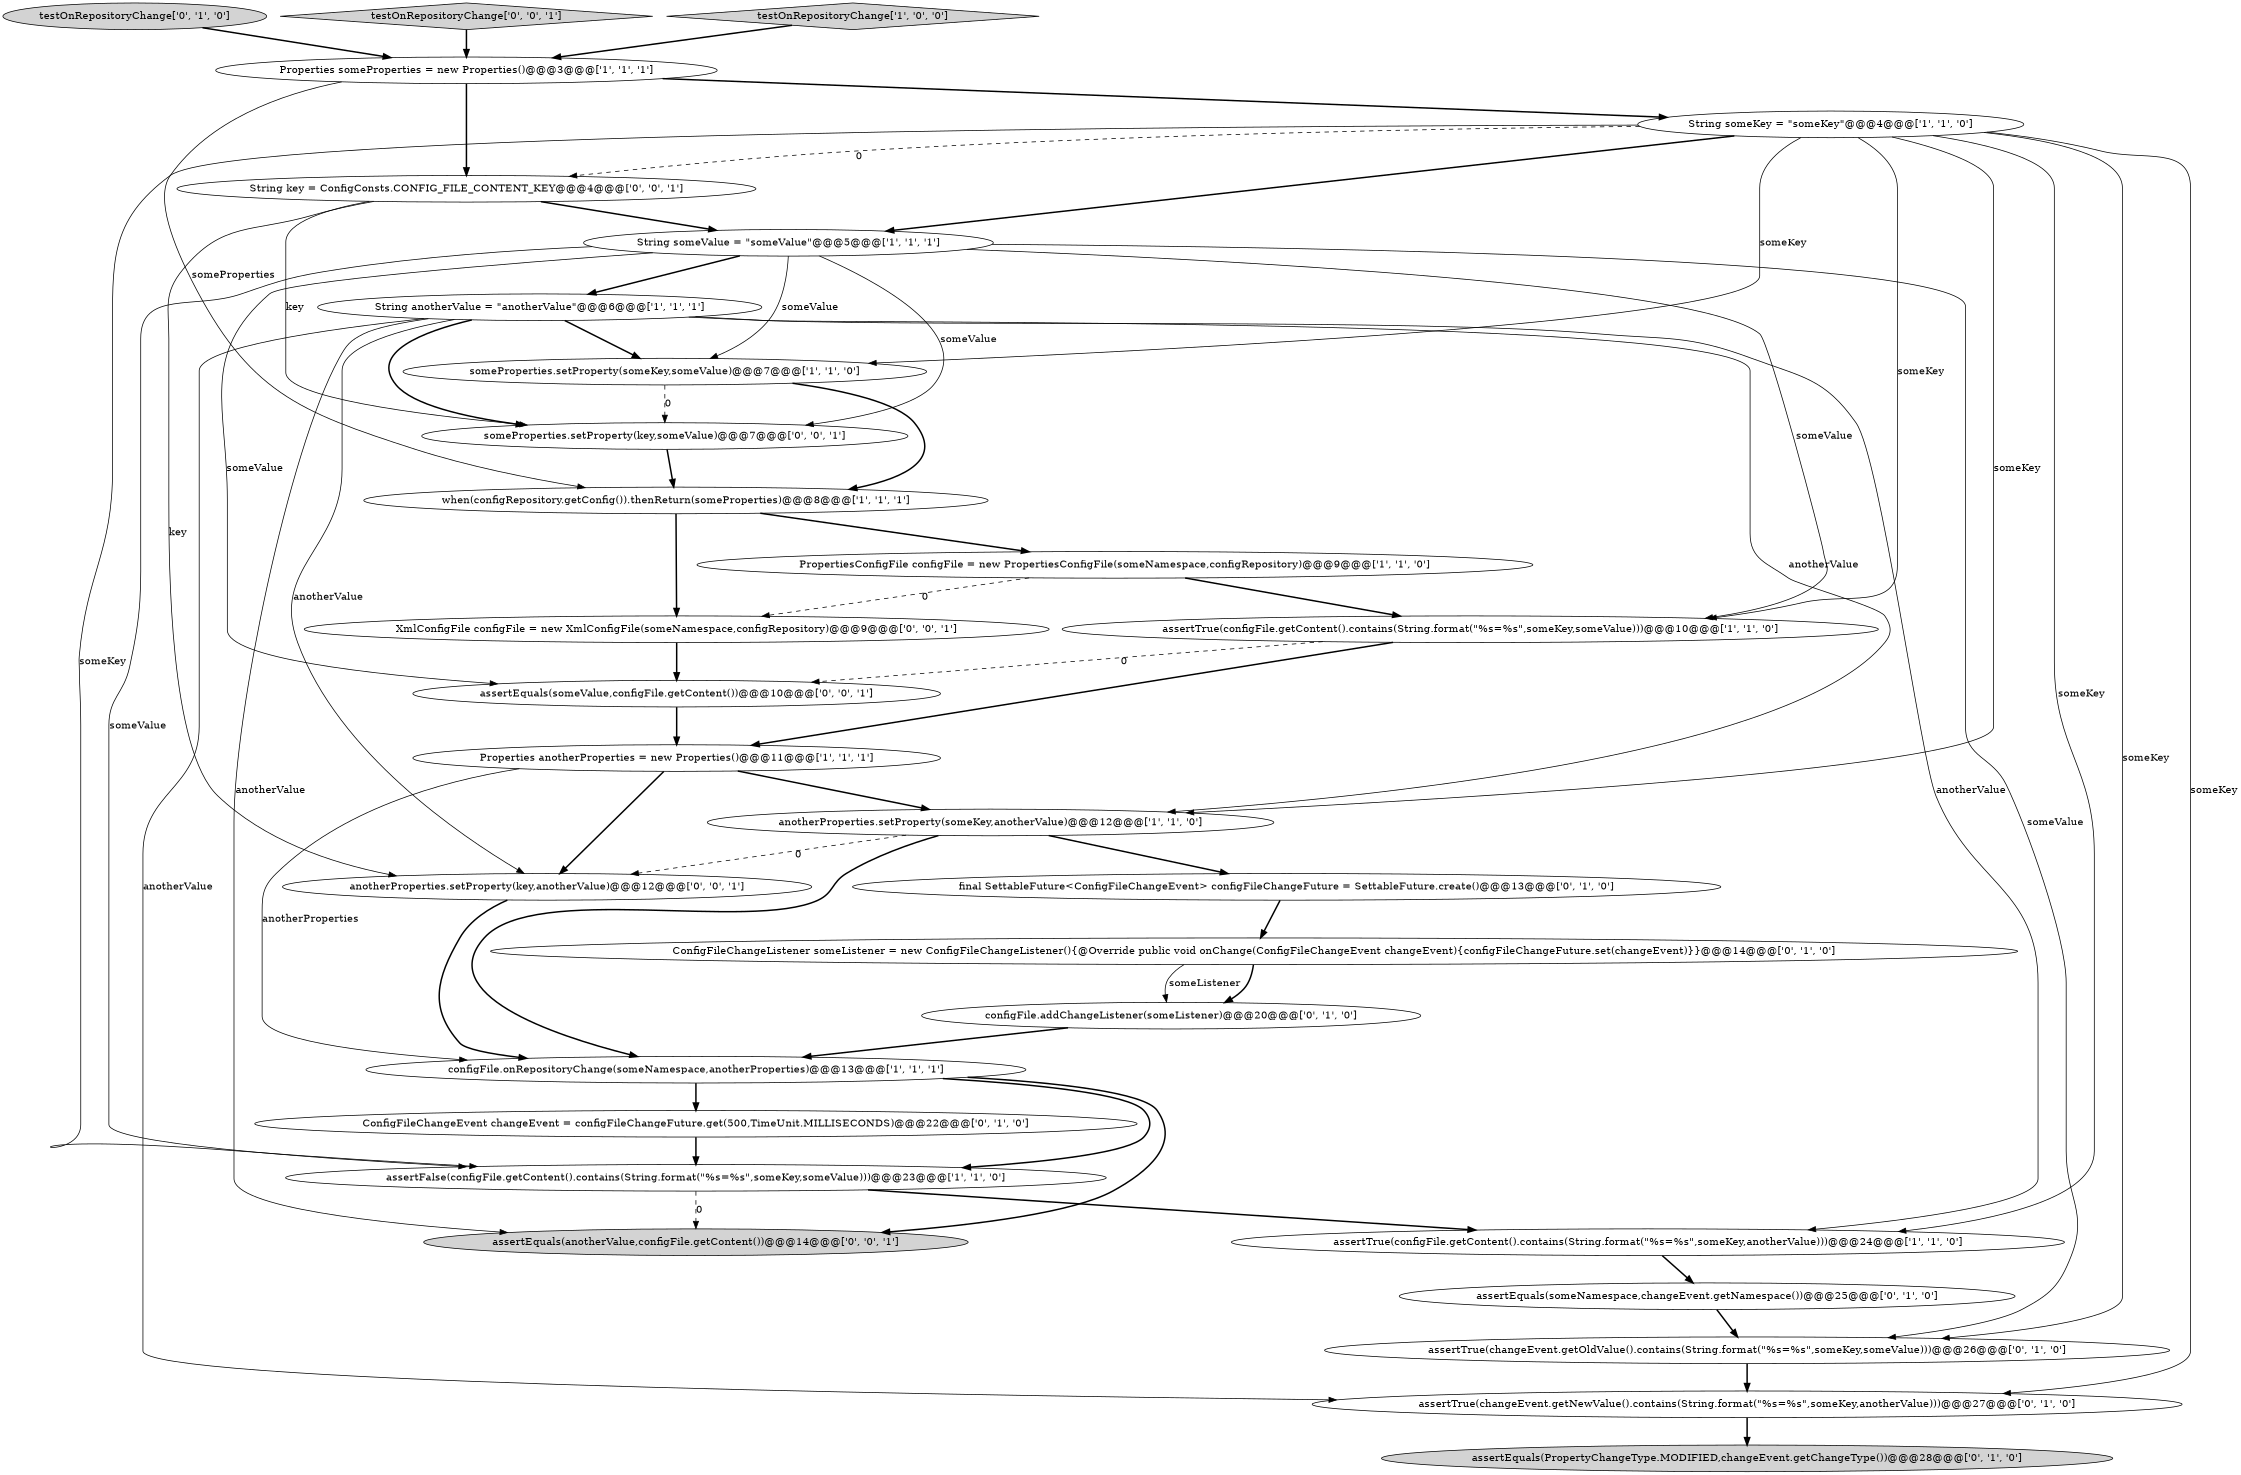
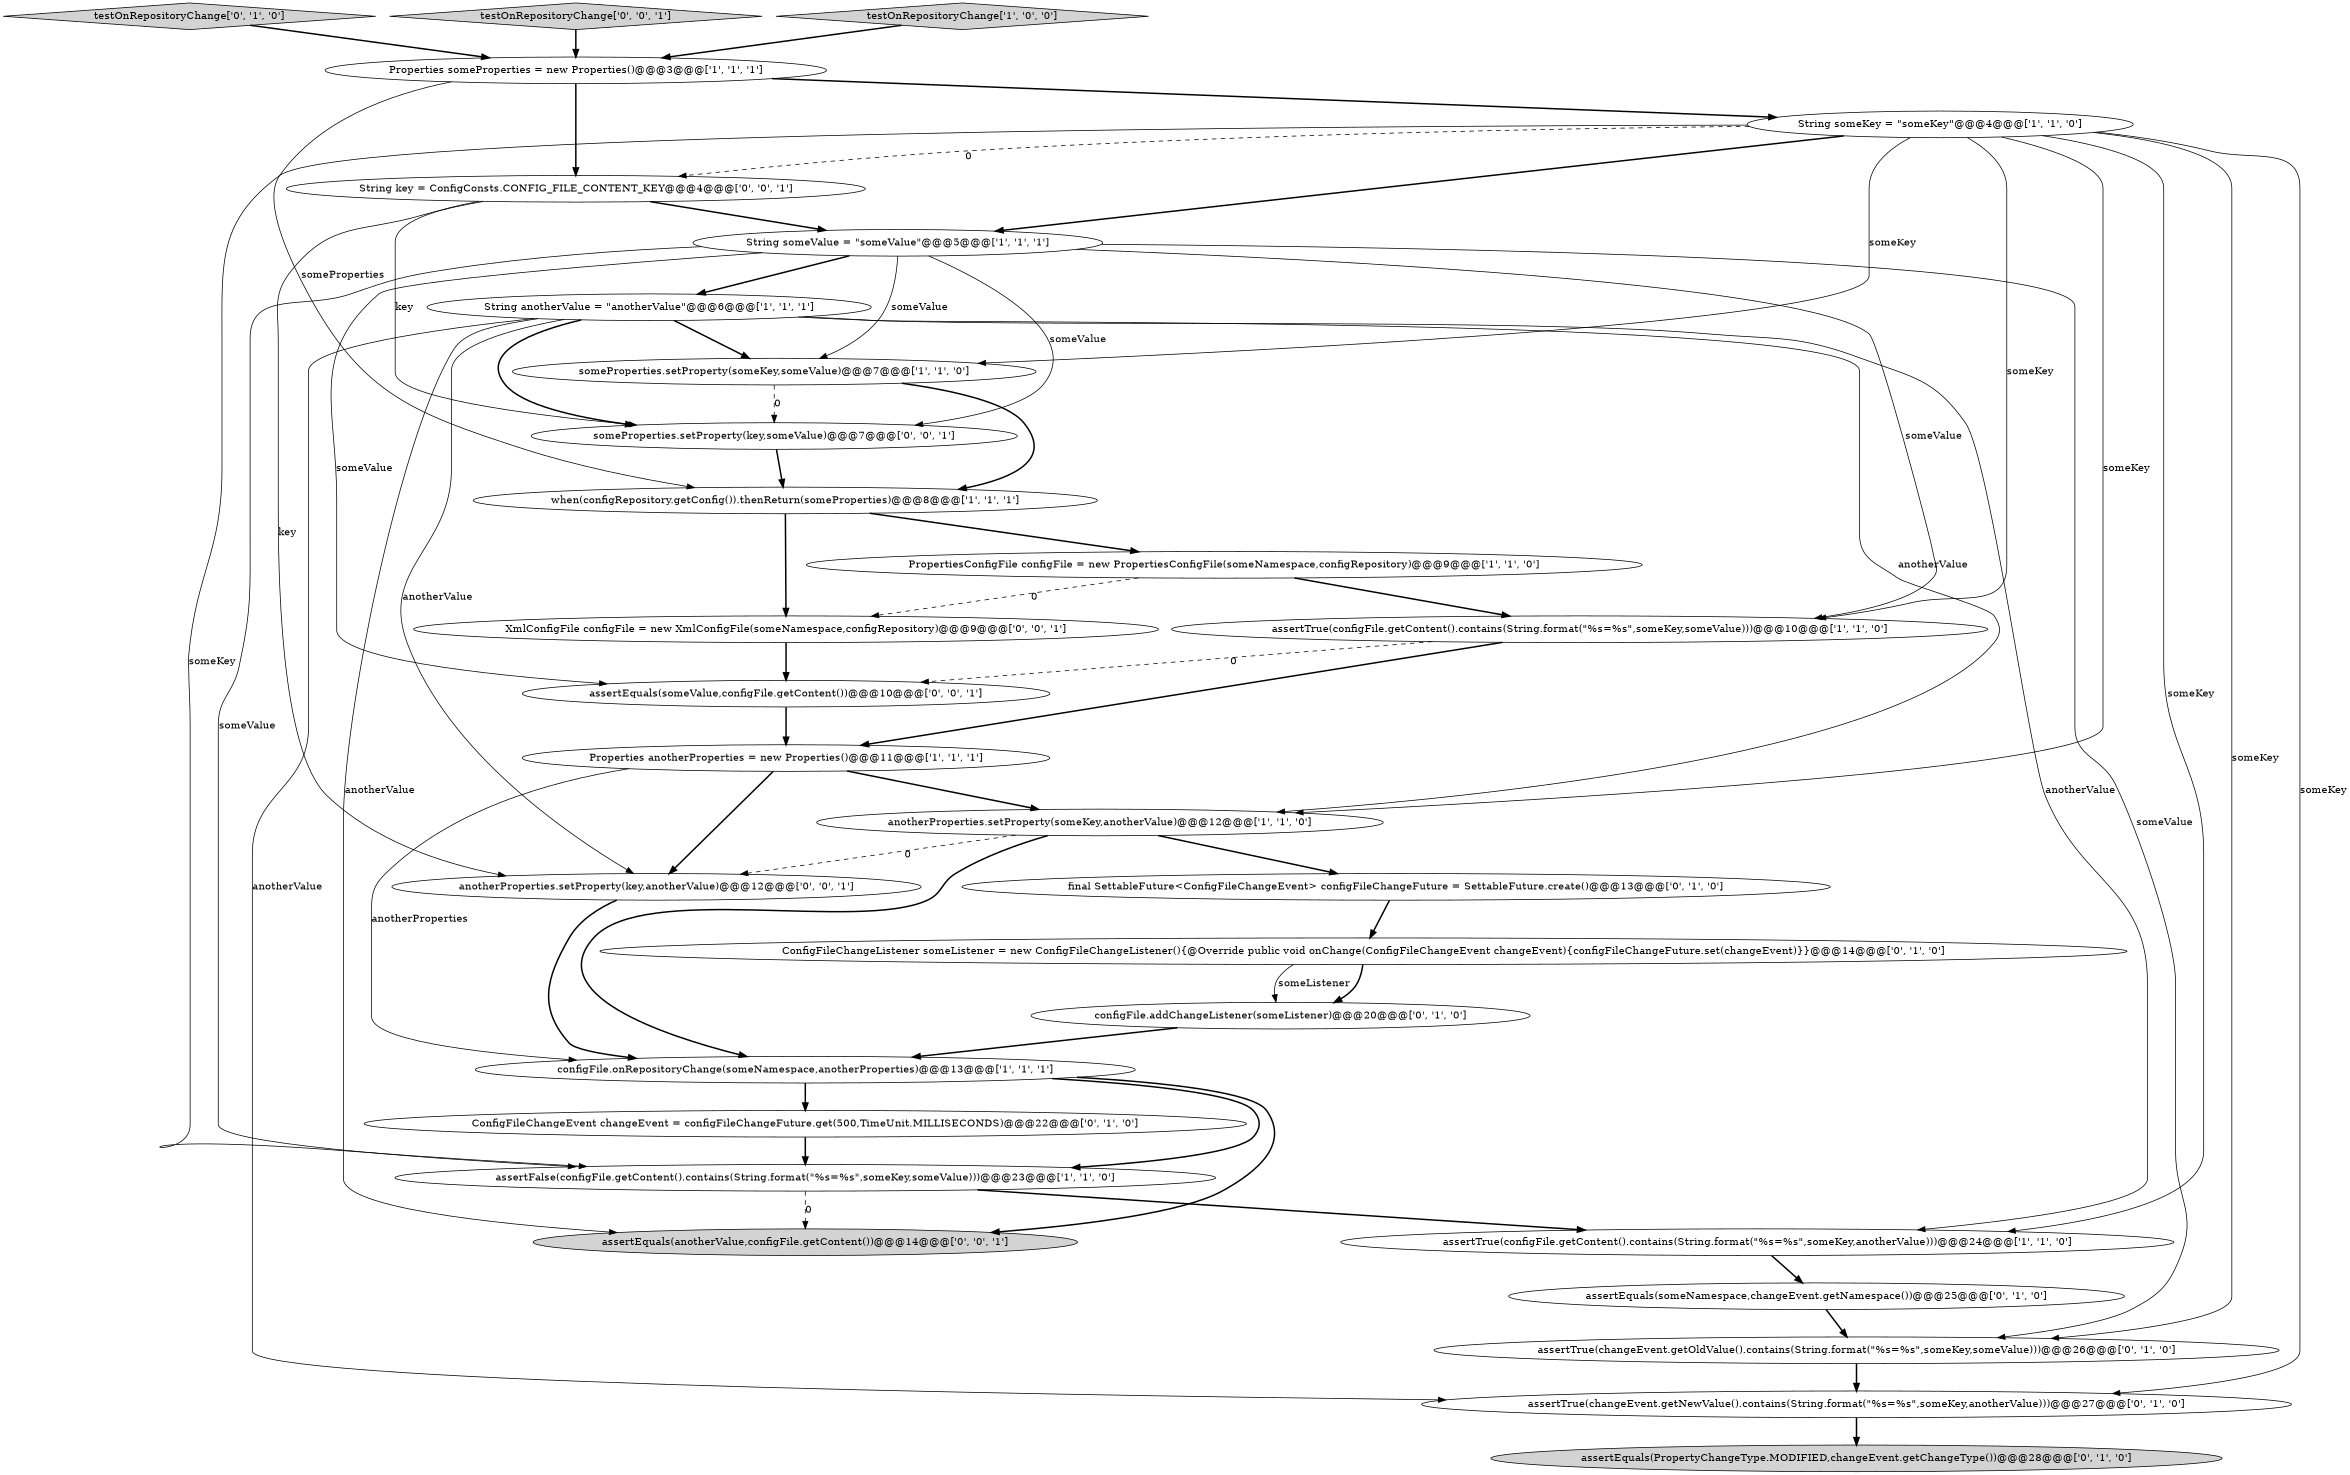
(135, 16) -> (189, 16)
